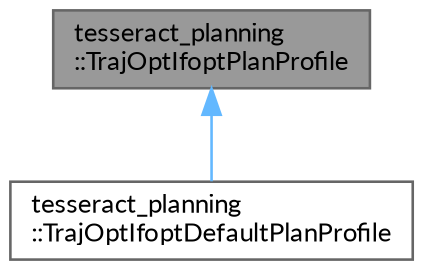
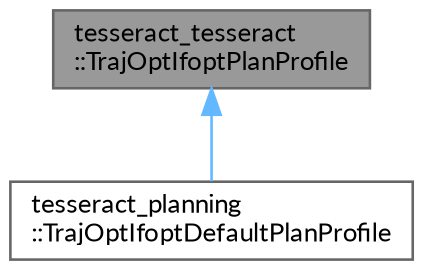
(212, 49) -> (212, 49)
